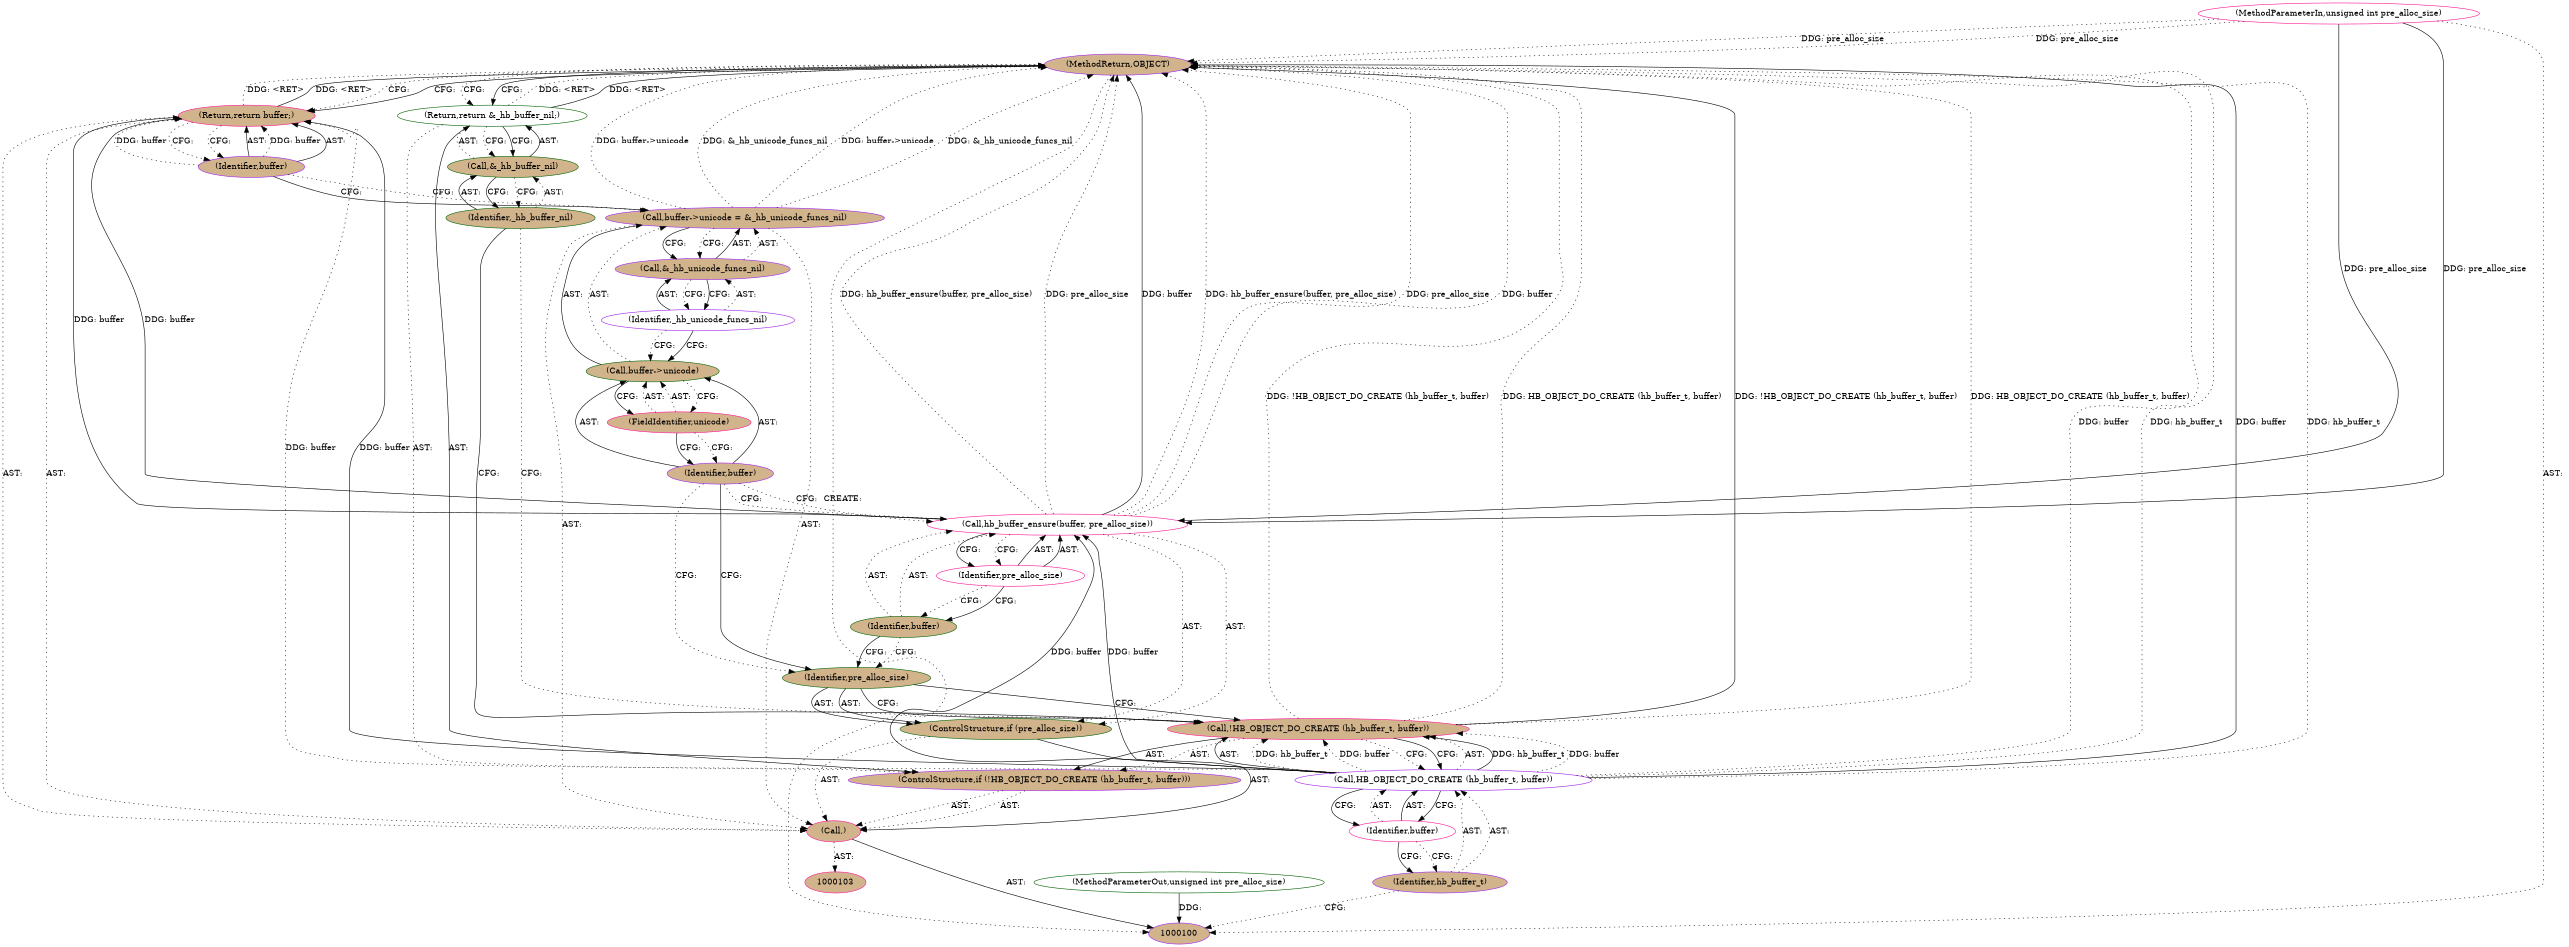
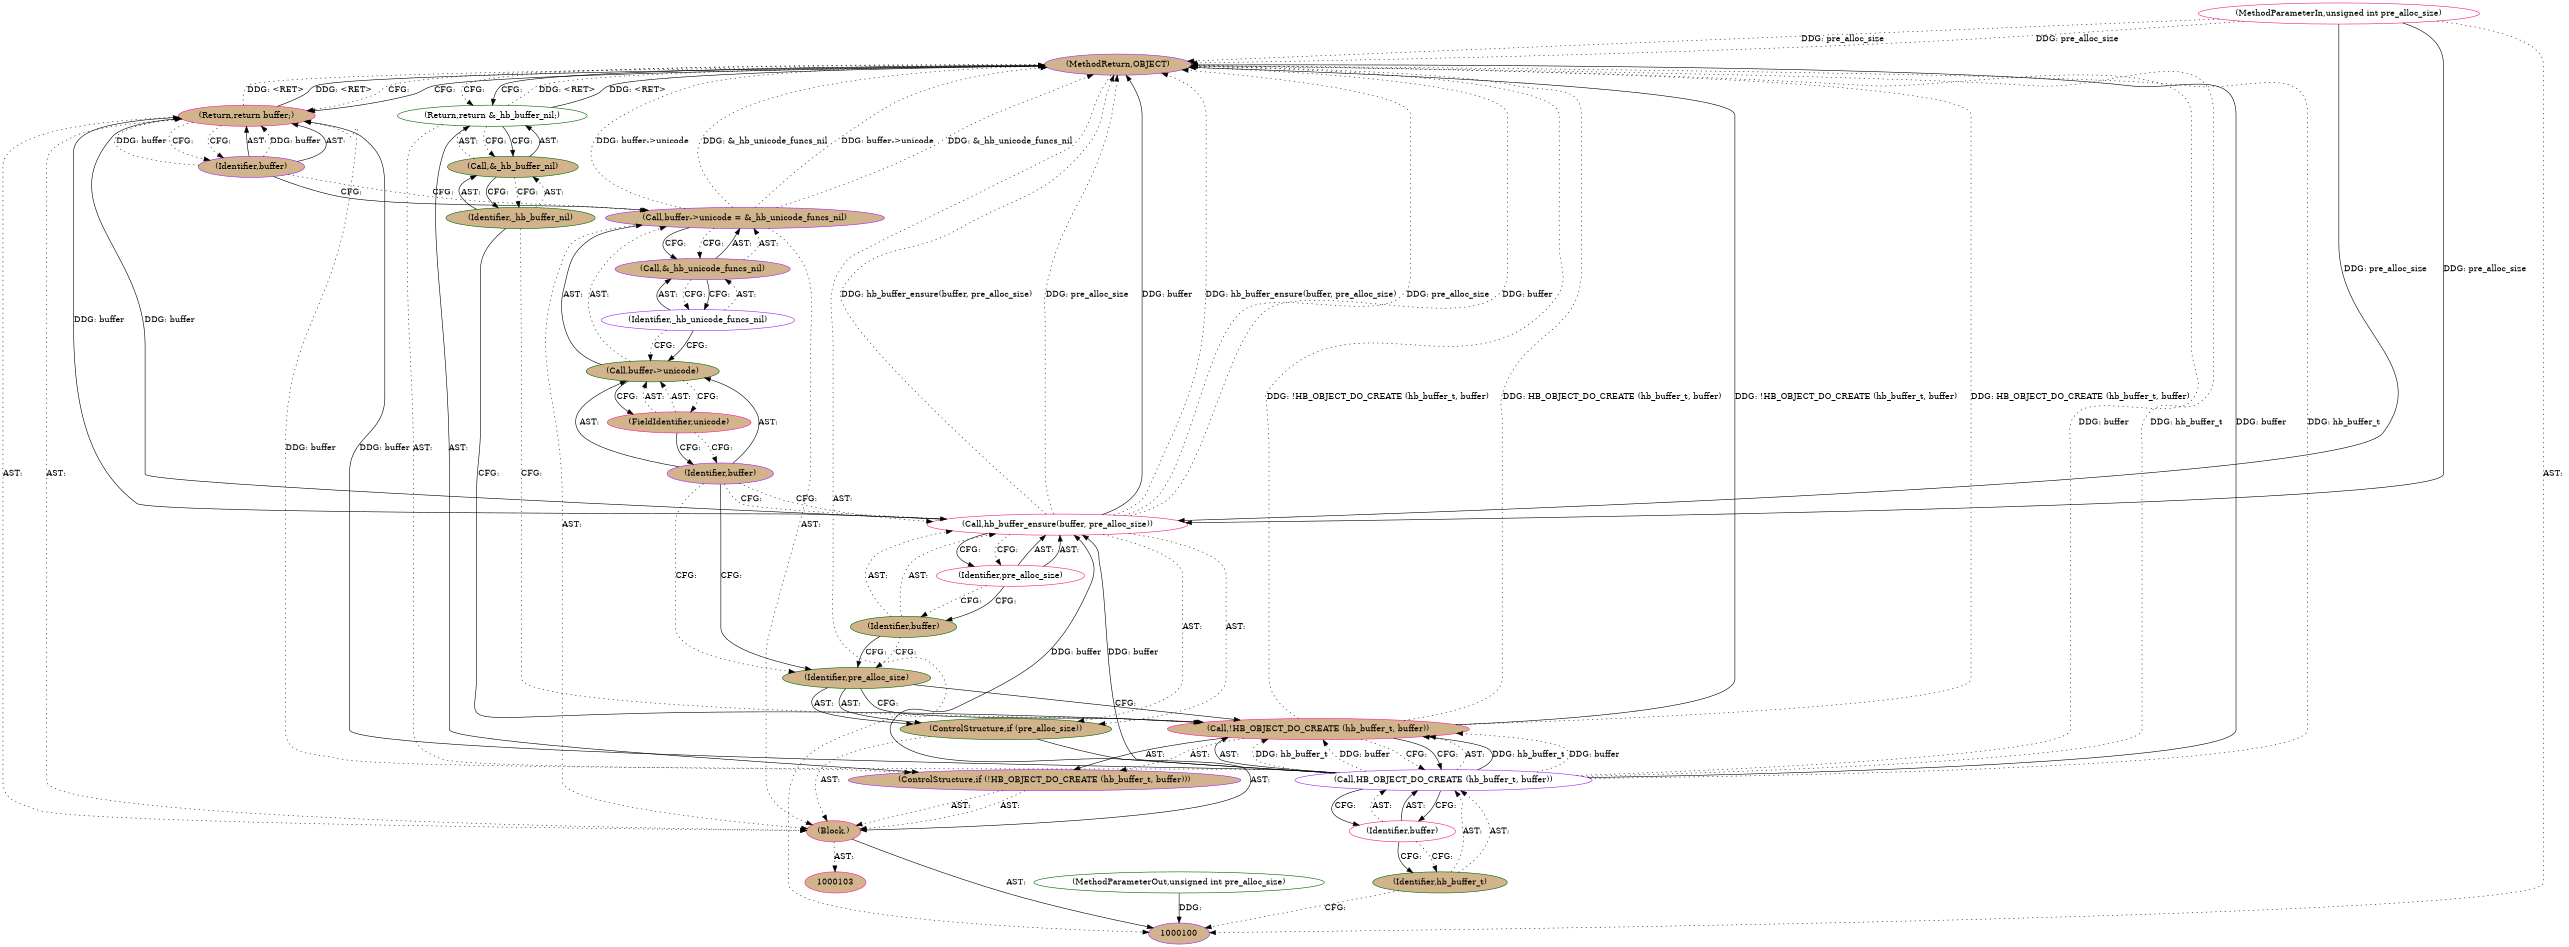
(844, 499) -> (844, 499)
(834, 831) -> (834, 831)
(1440, 882) -> (1440, 882)
